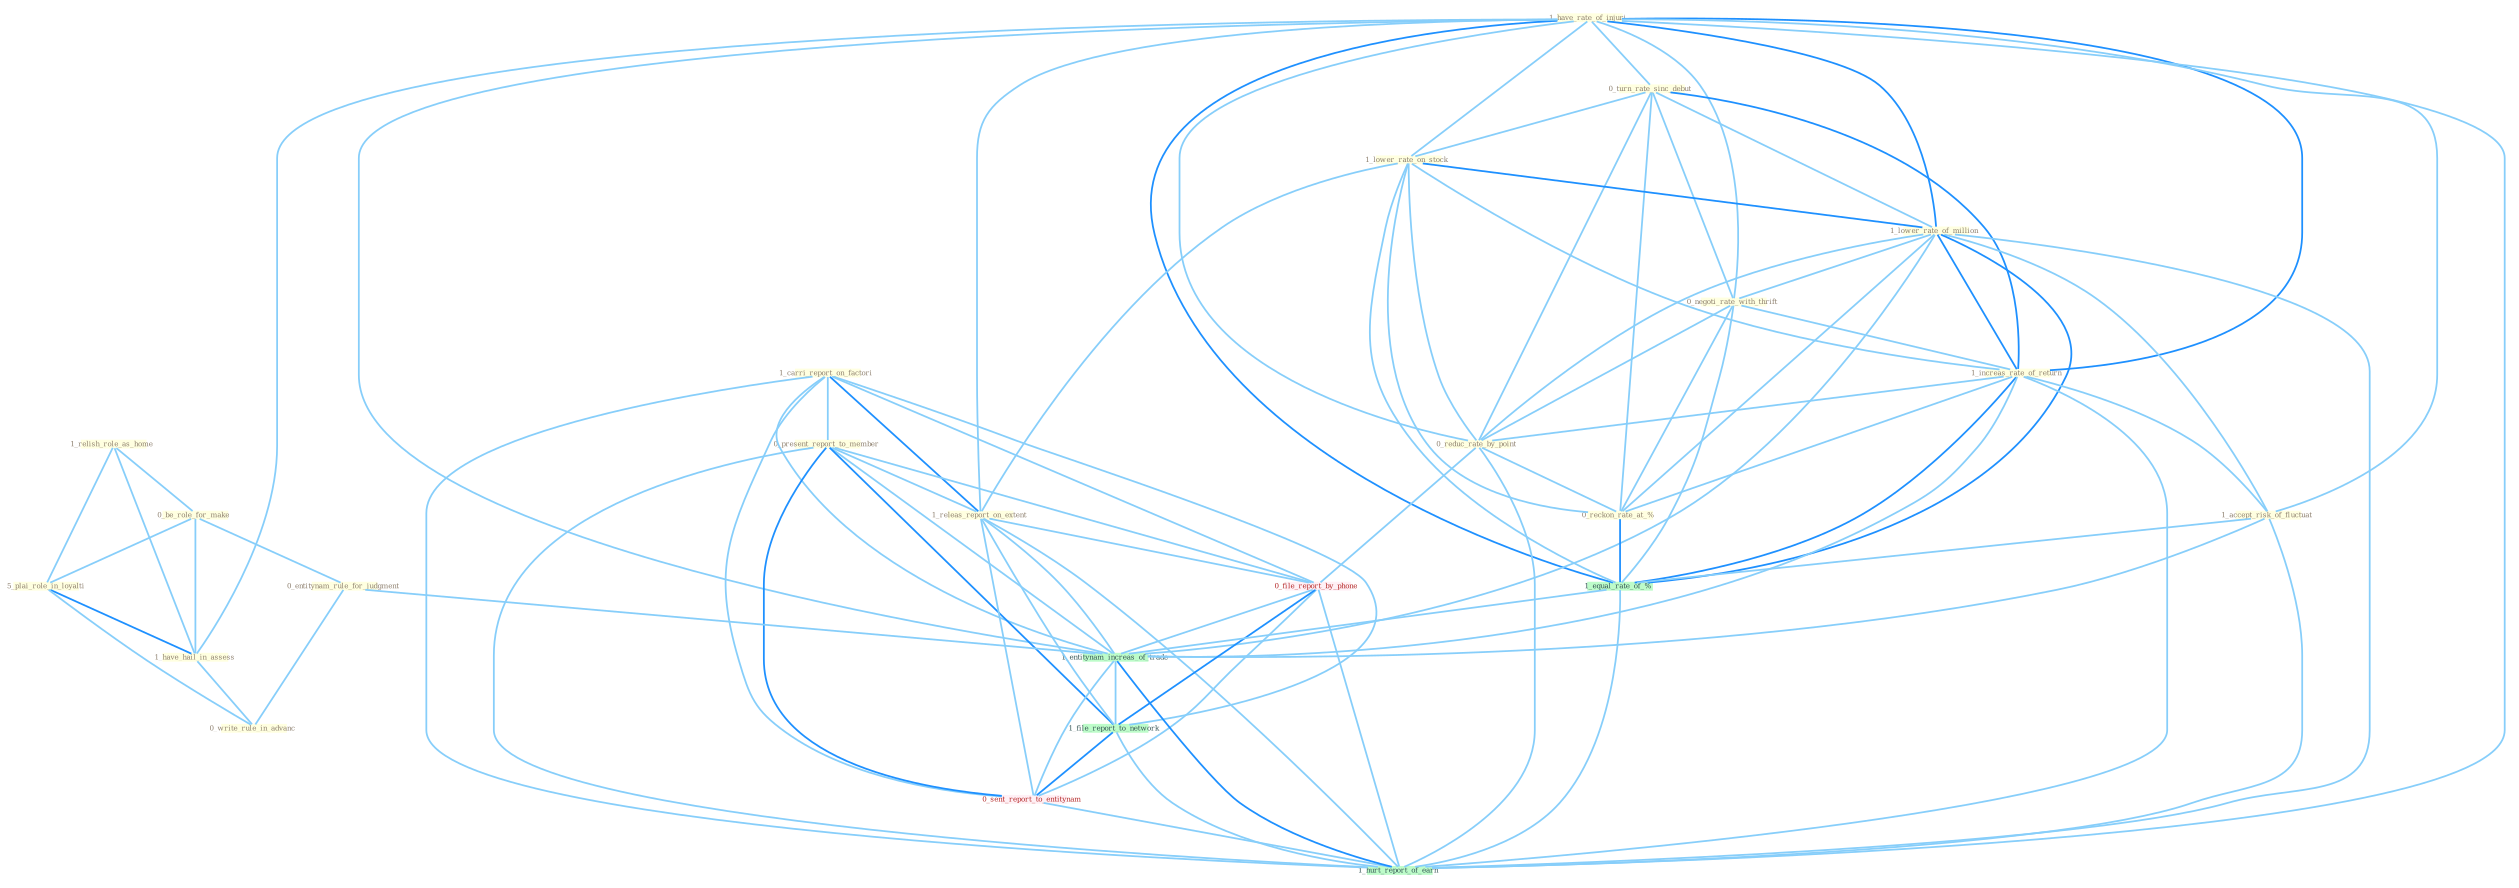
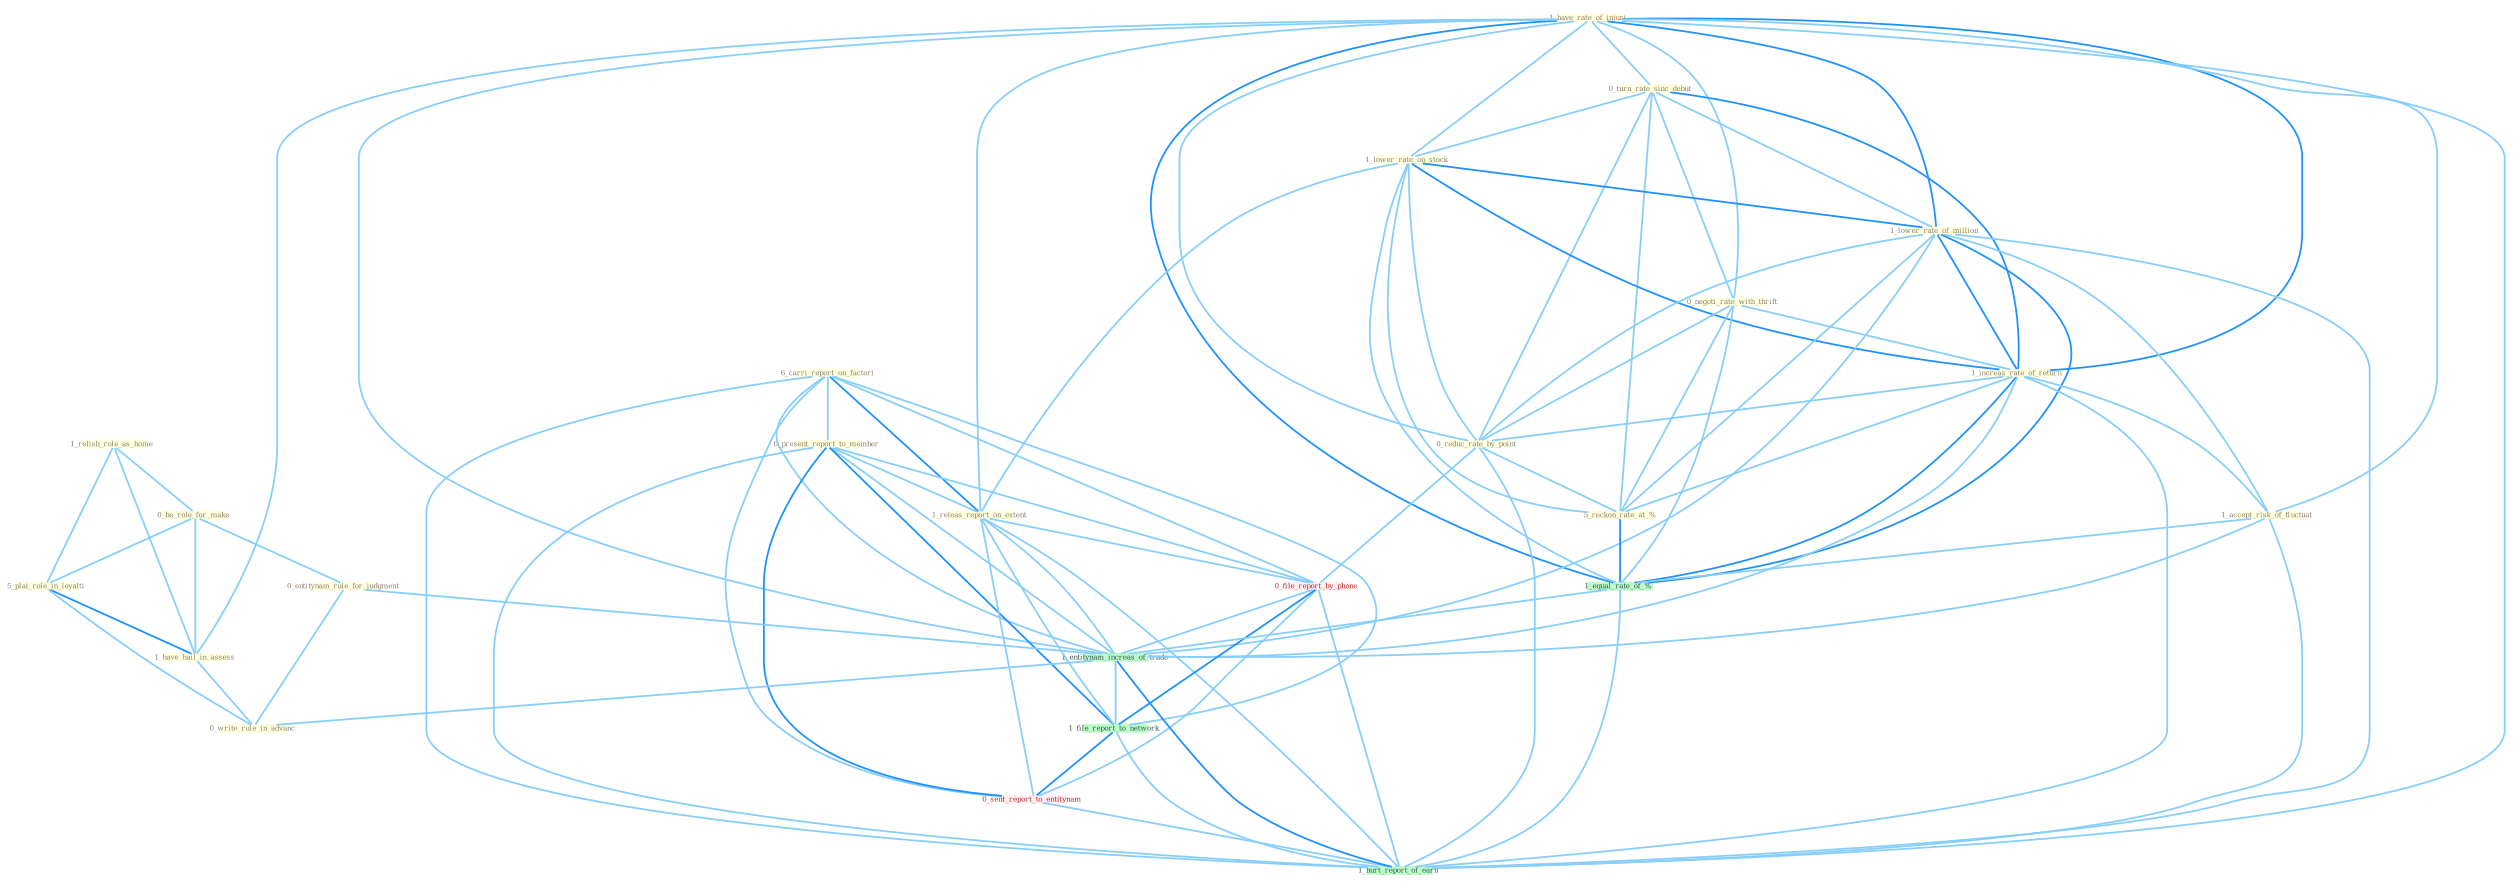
(1835, 266) -> none
(1662, 296) -> (1662, 296)
(828, 373) -> (828, 373)
(1620, 515) -> (1620, 515)
(1068, 725) -> (685, 693)
